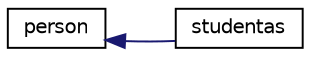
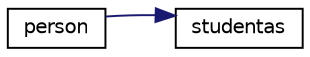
(150, 41) -> (130, 15)
